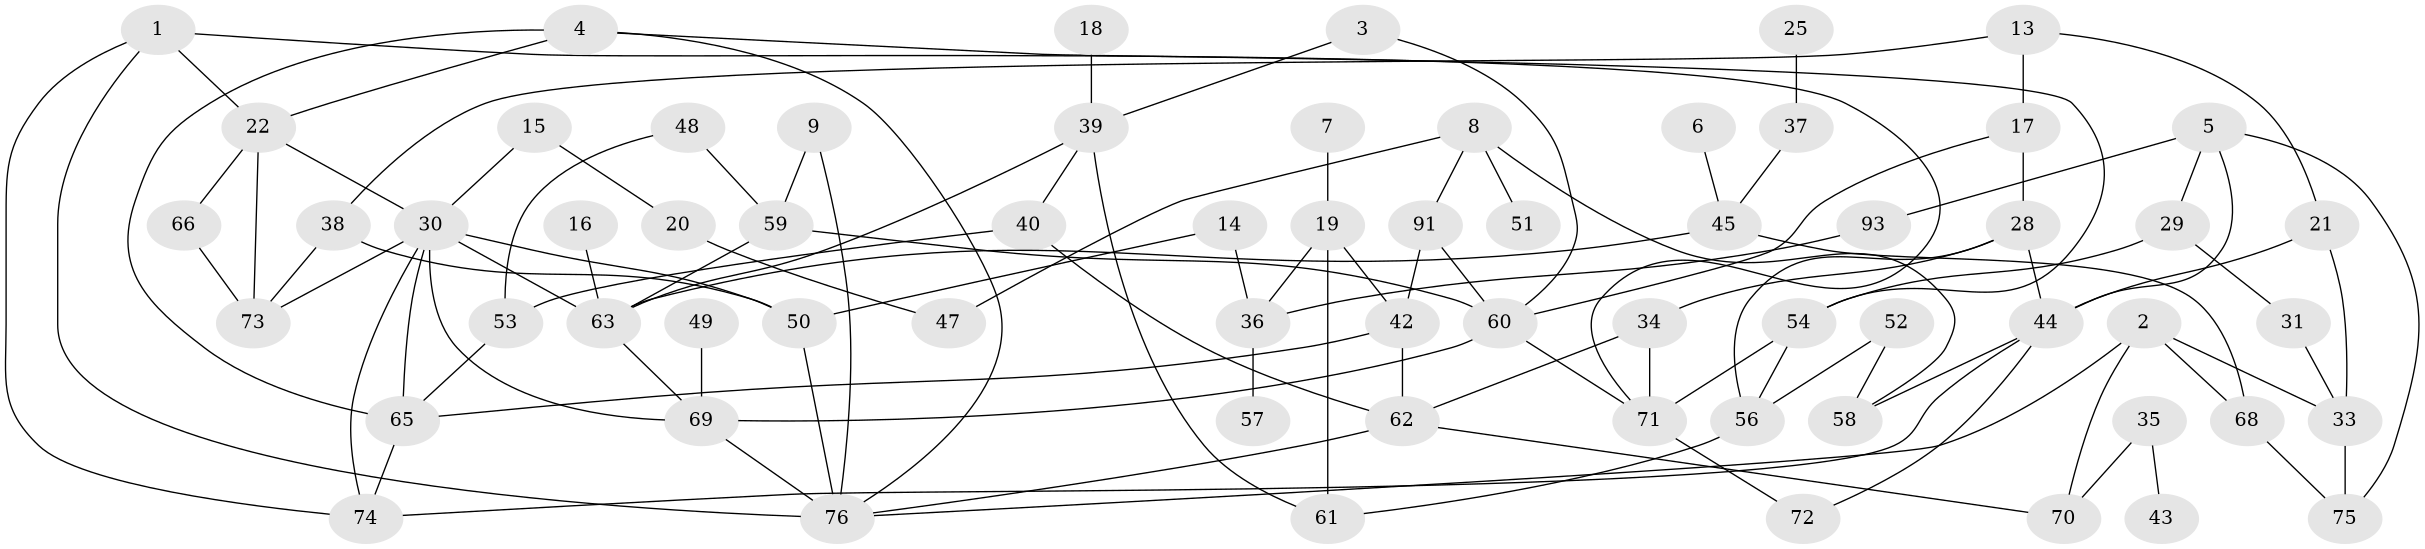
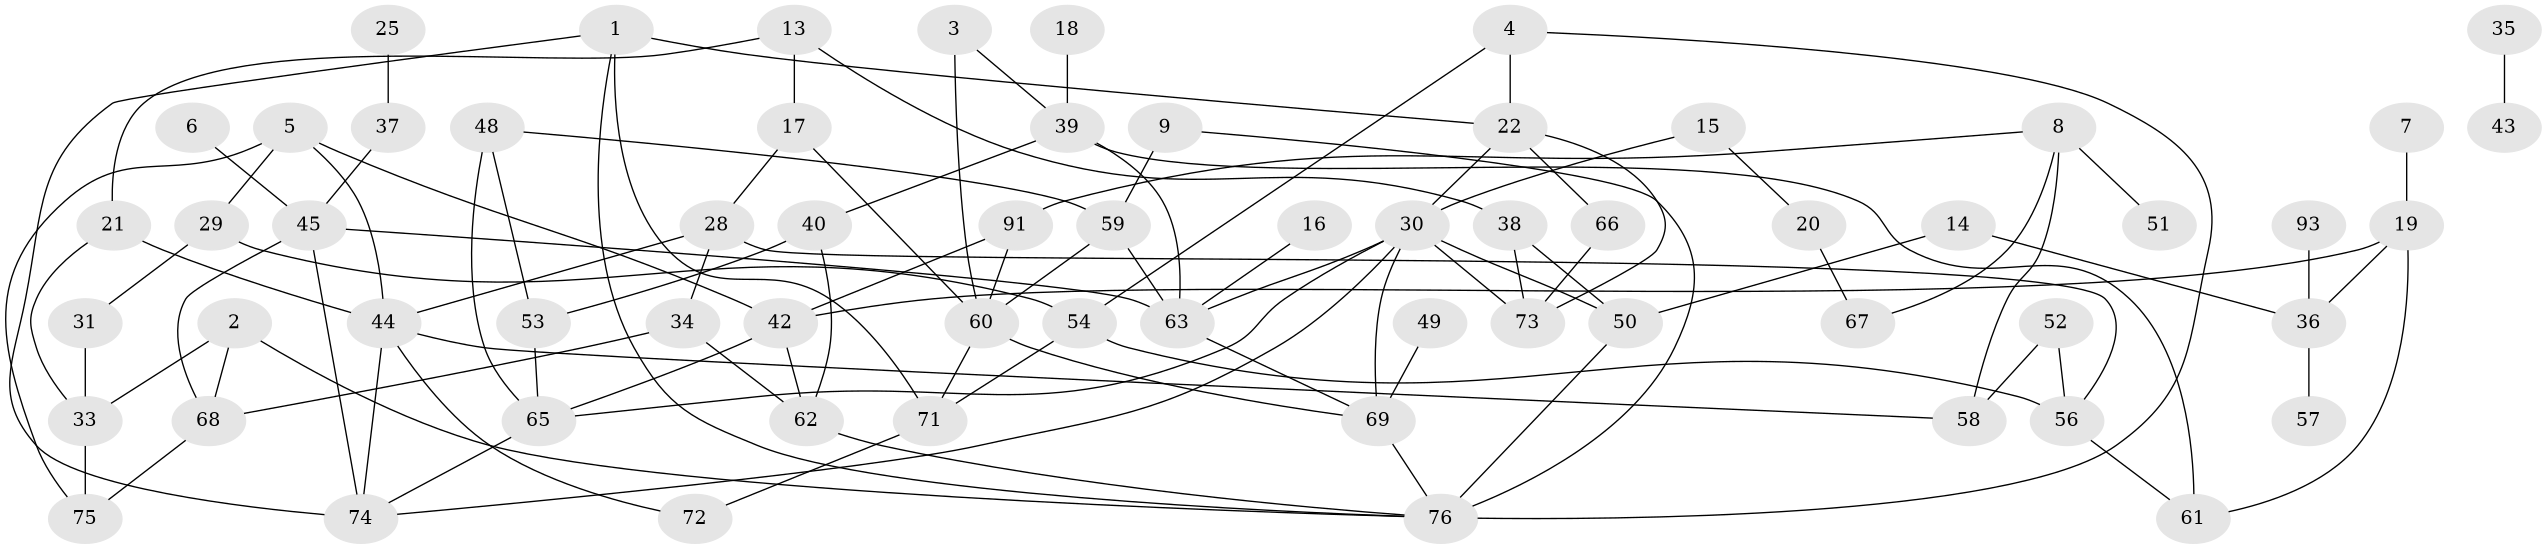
(159, 147) -> (472, 269)
(2042, 177) -> (536, 225)
(949, 323) -> (1858, 323)
none -> (335, 372)
(1650, 372) -> (447, 375)
(2064, 519) -> none
